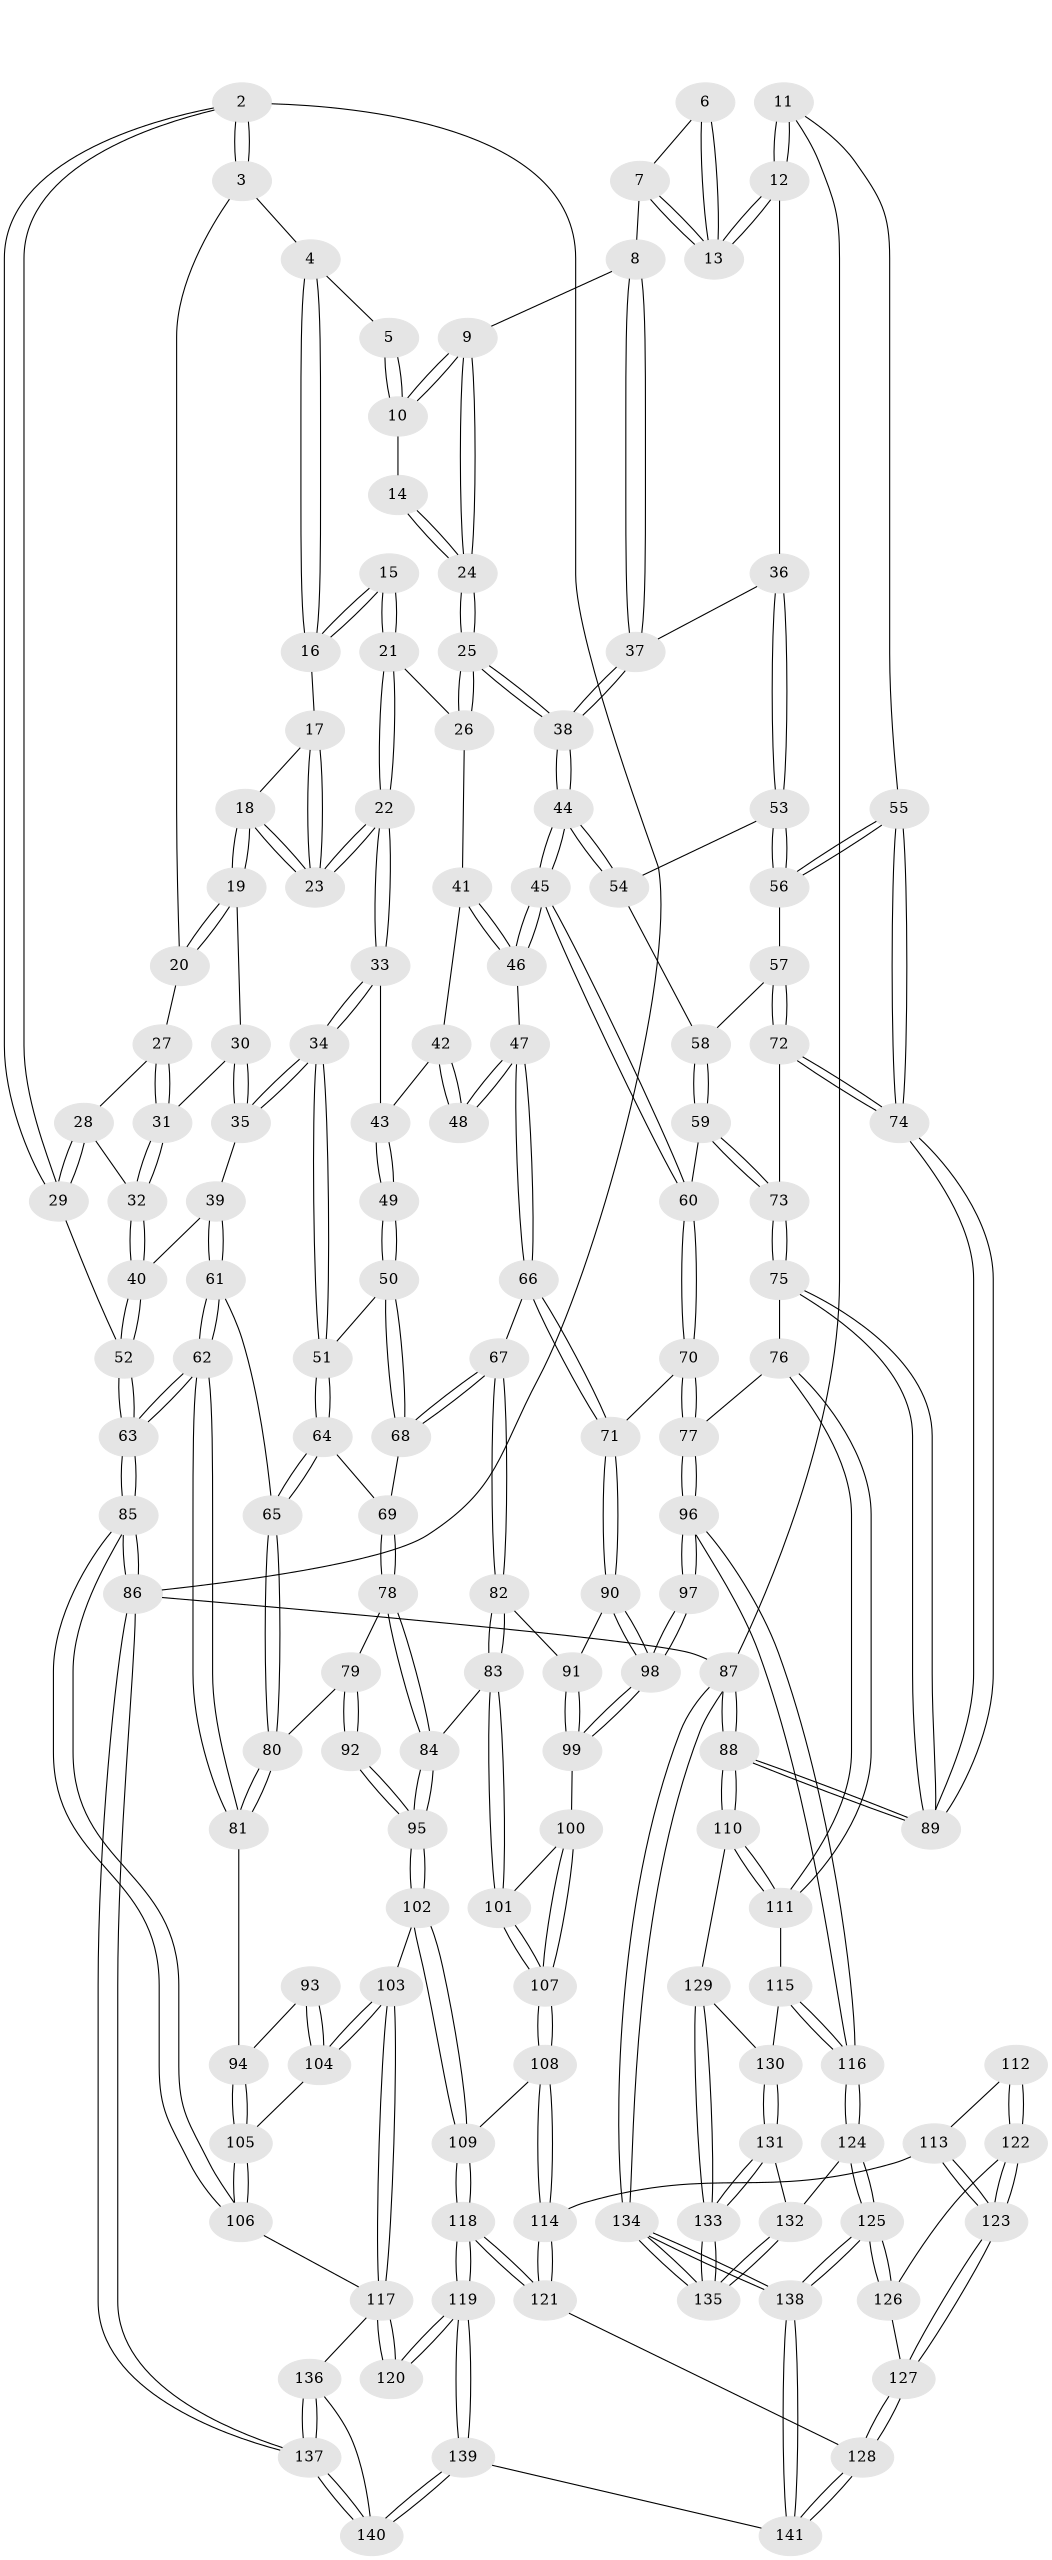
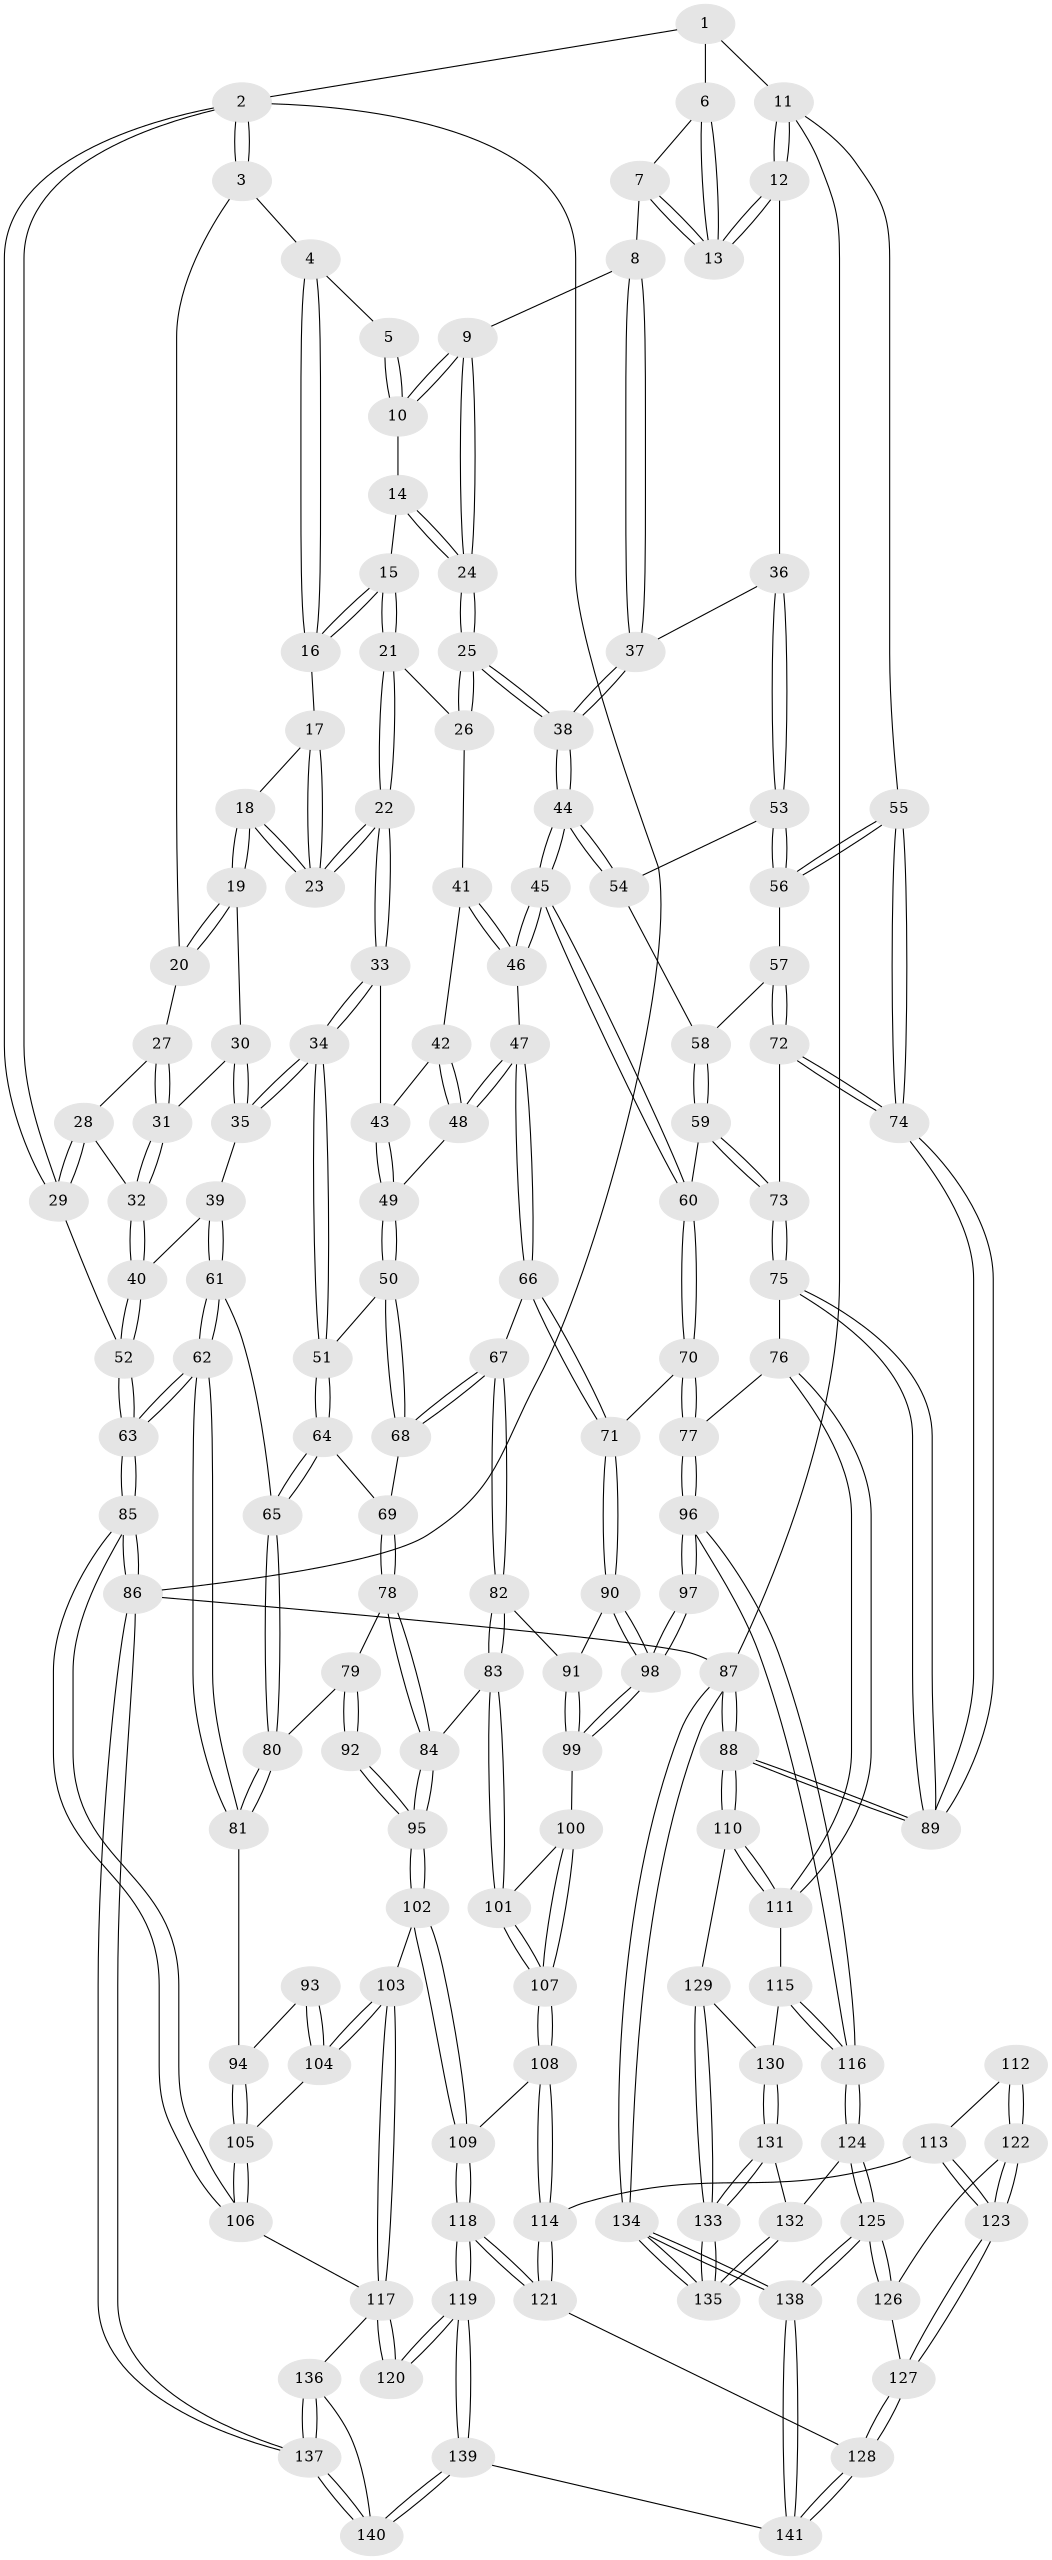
none -> (705, 24)
none -> (394, 534)
none -> (424, 1162)
